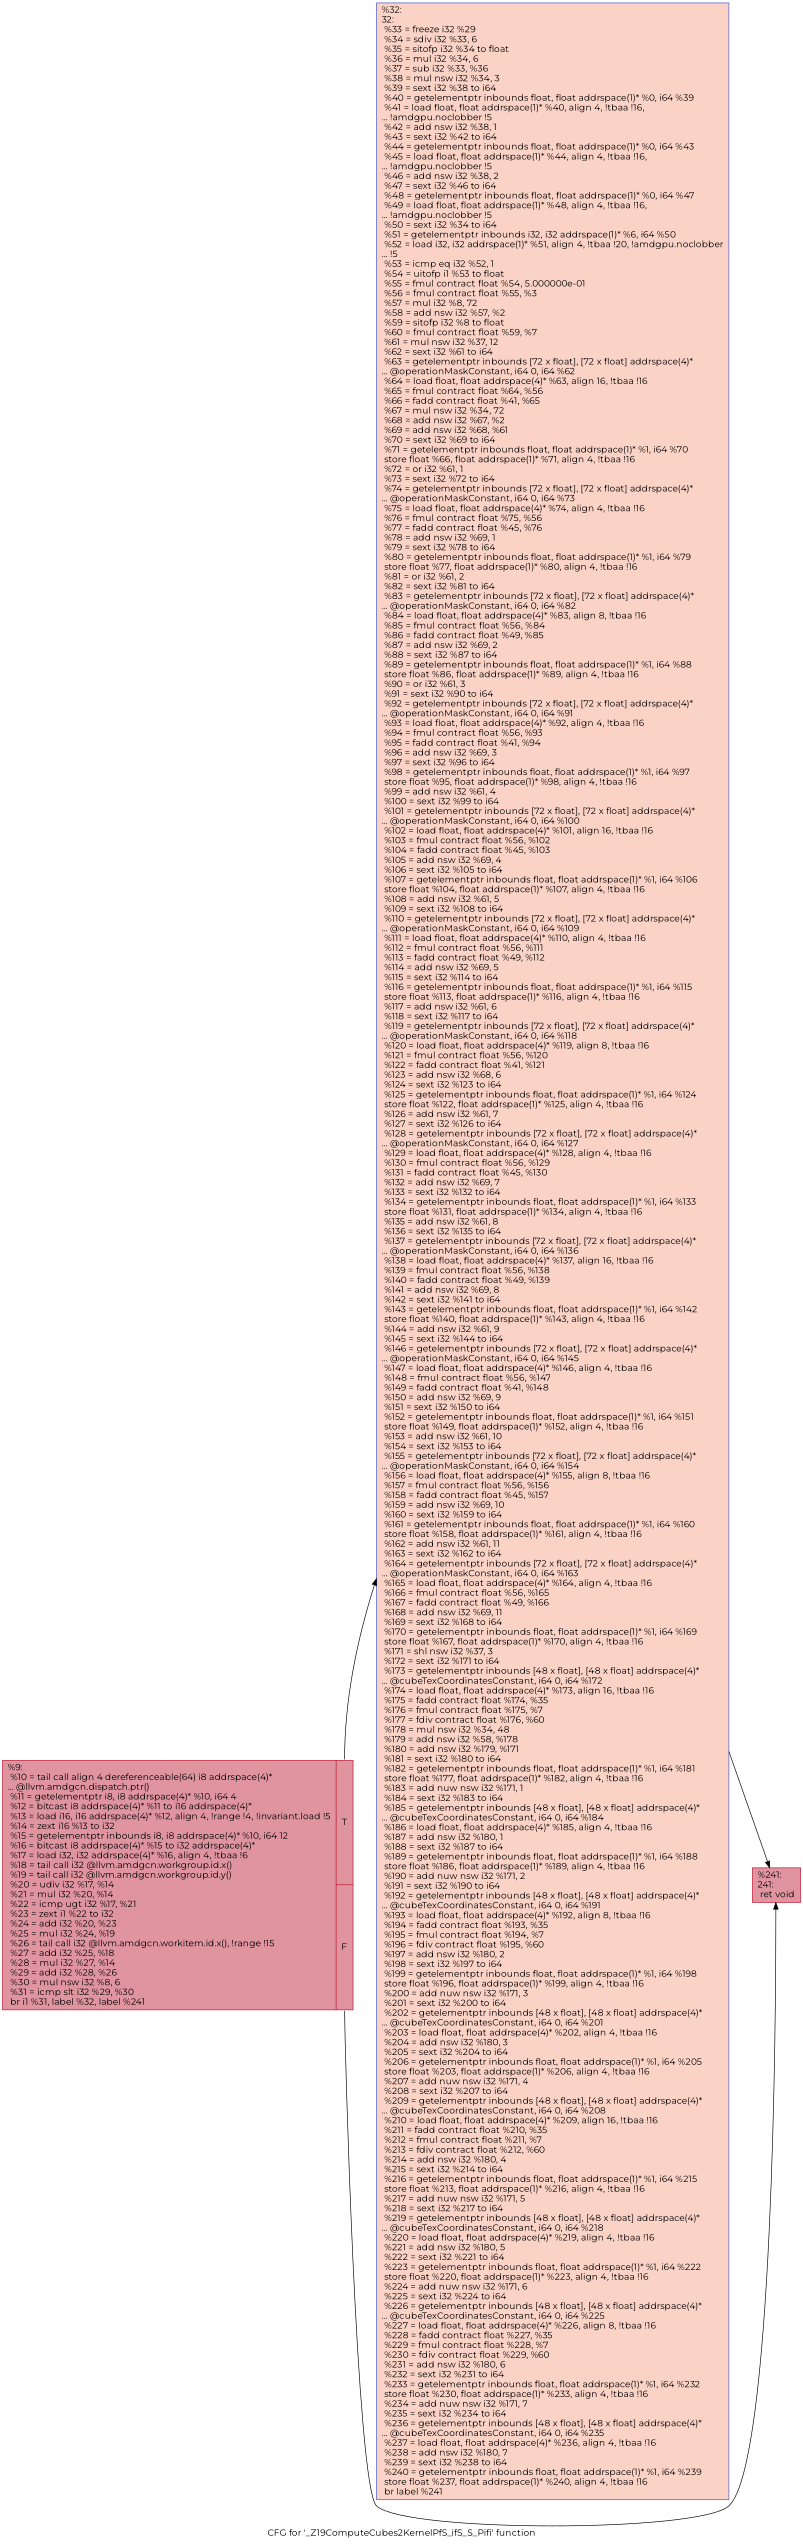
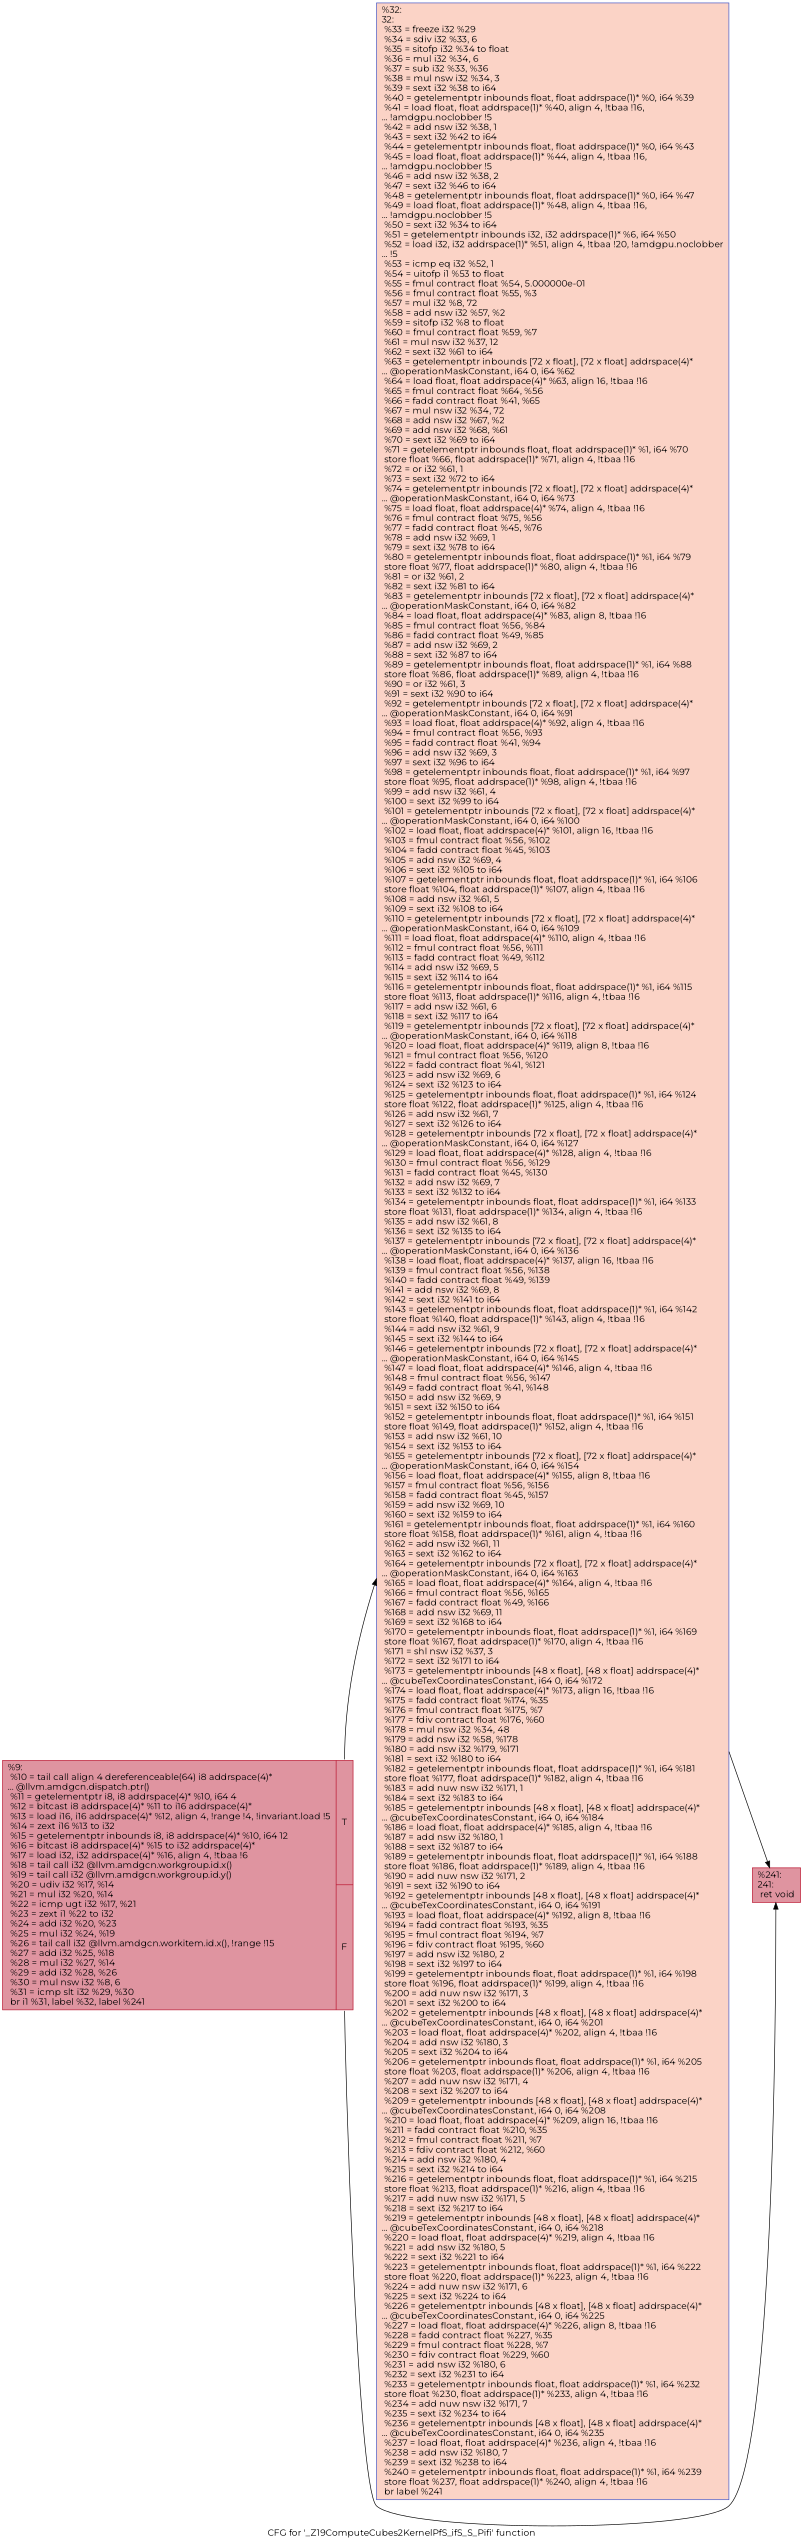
(442, 1075) -> (441, 1075)
